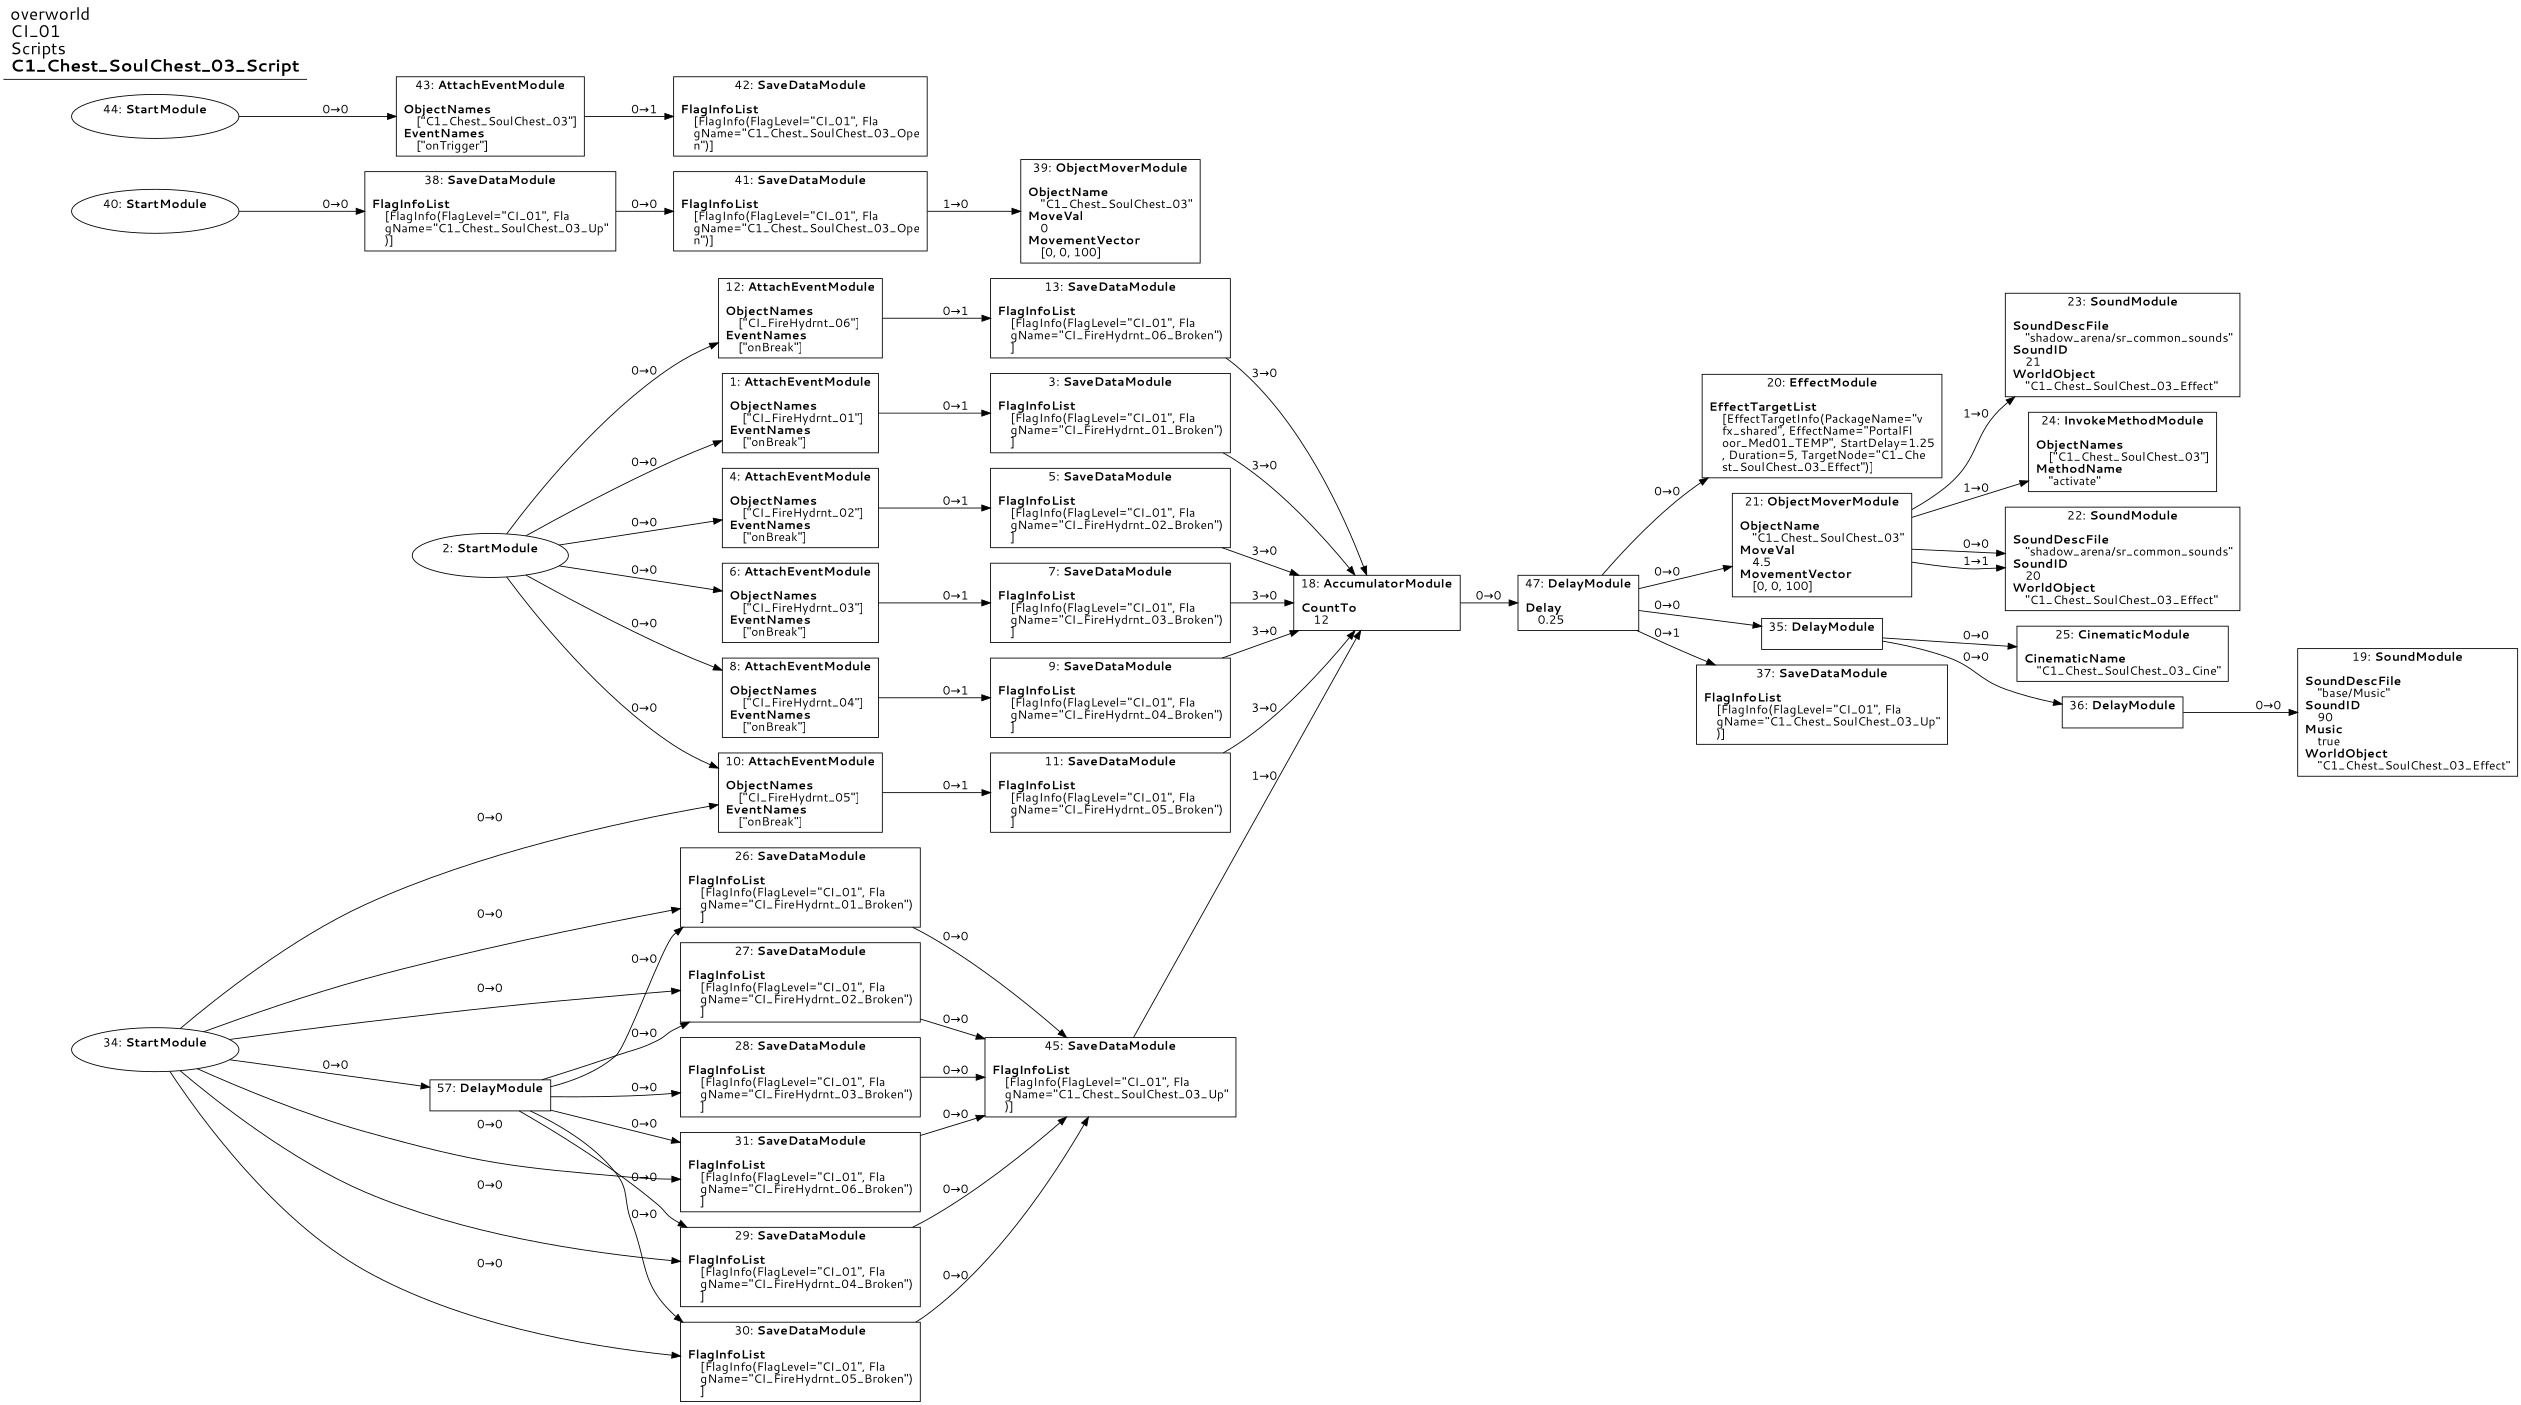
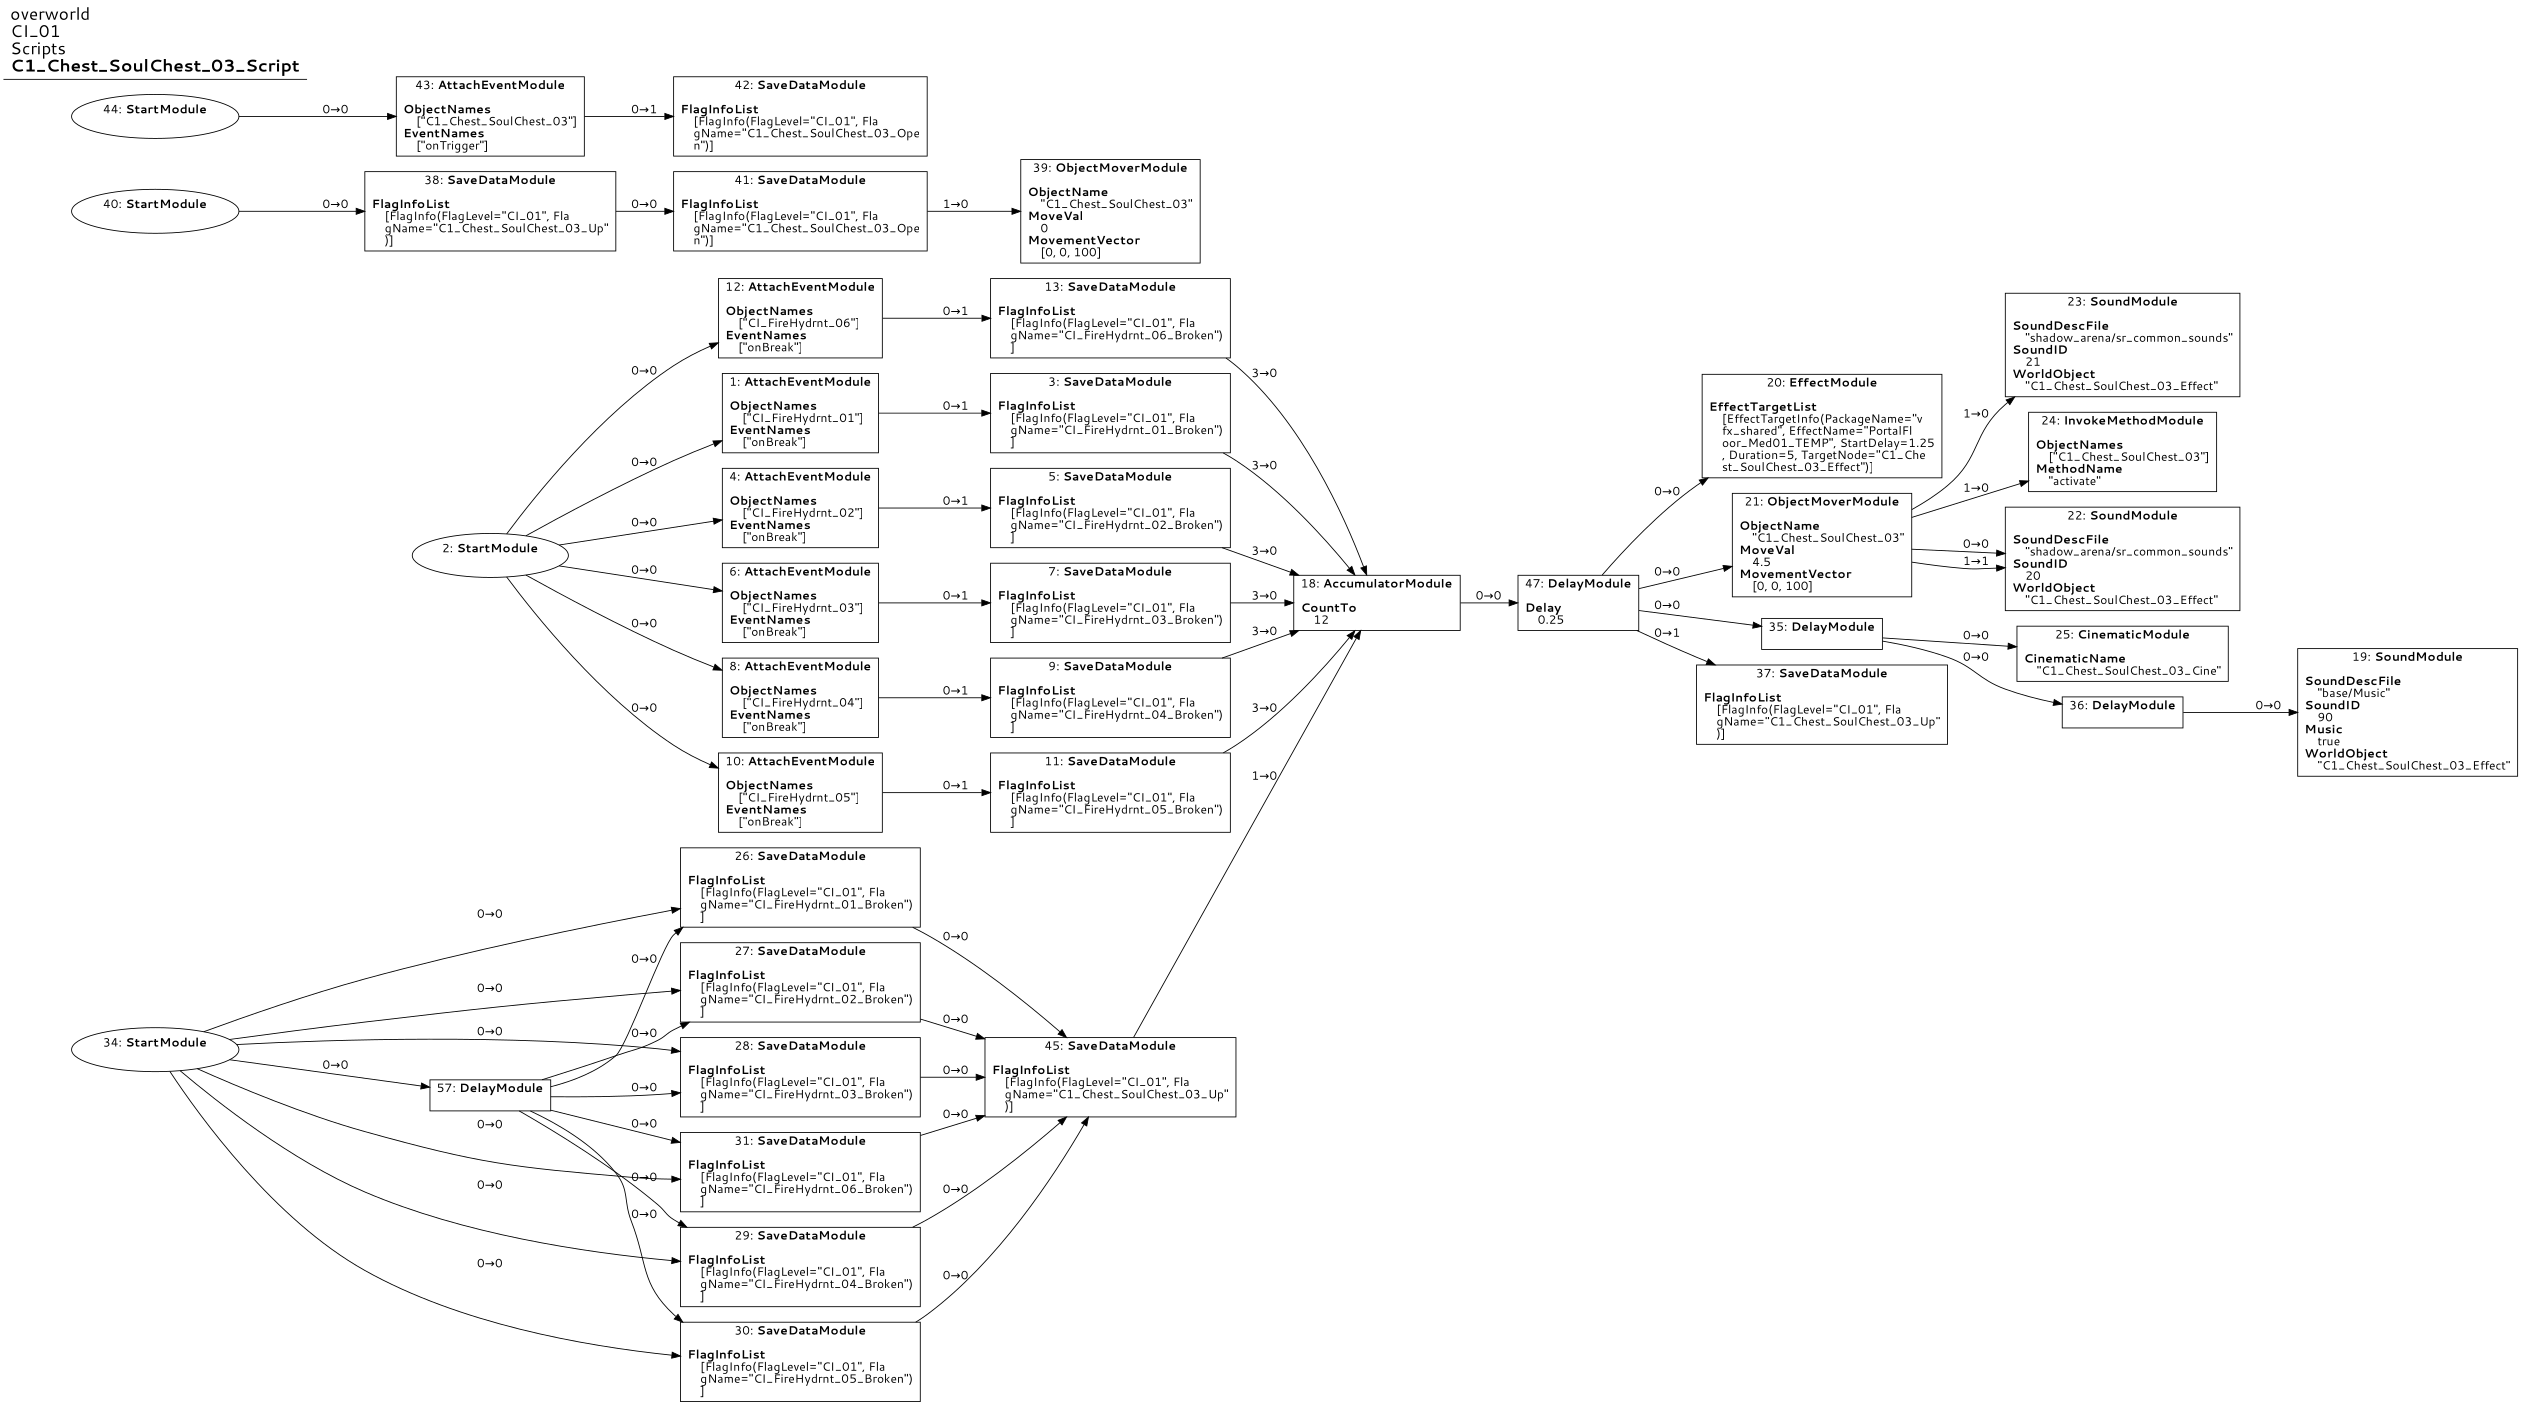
(428, 879) -> (454, 1039)
